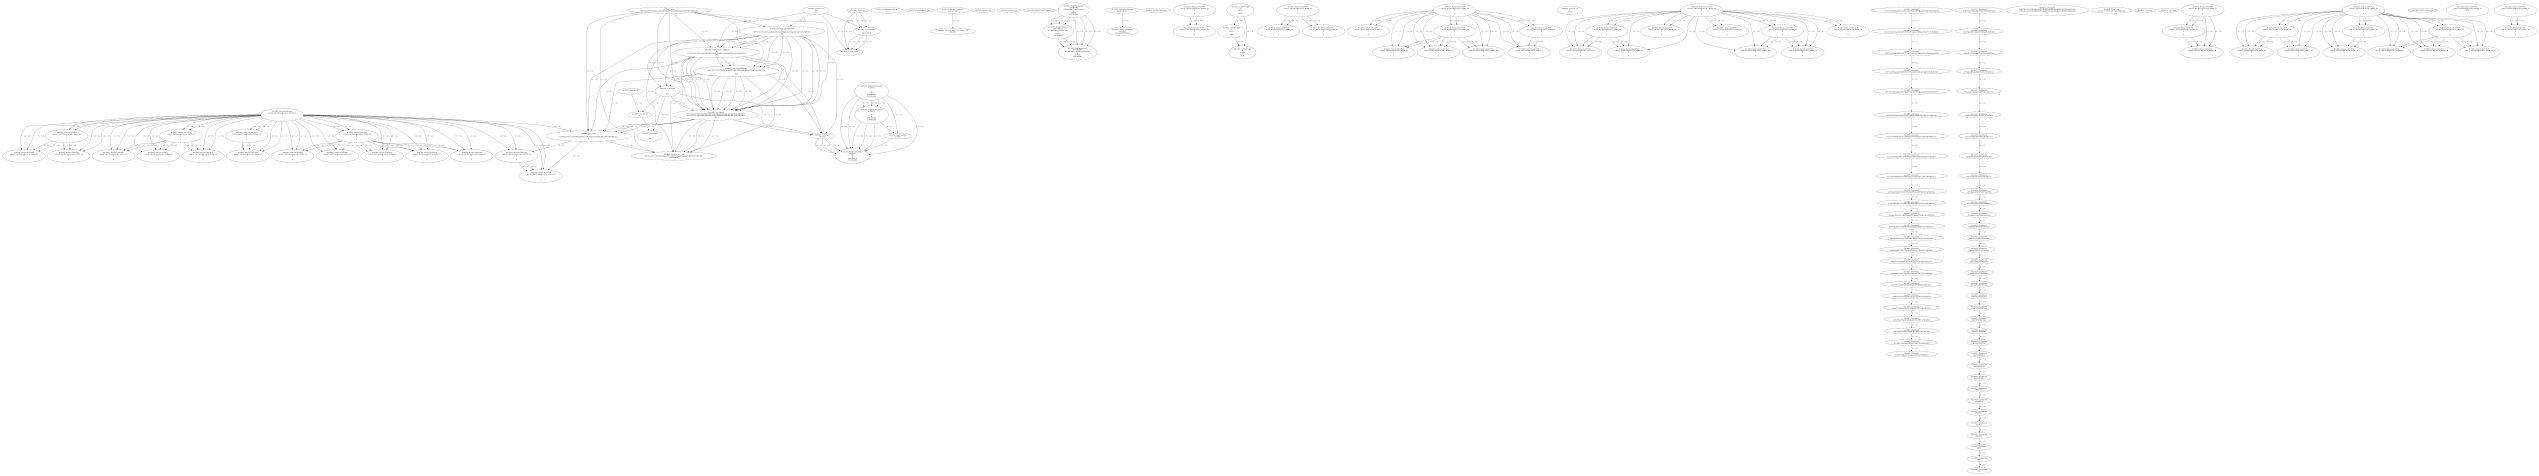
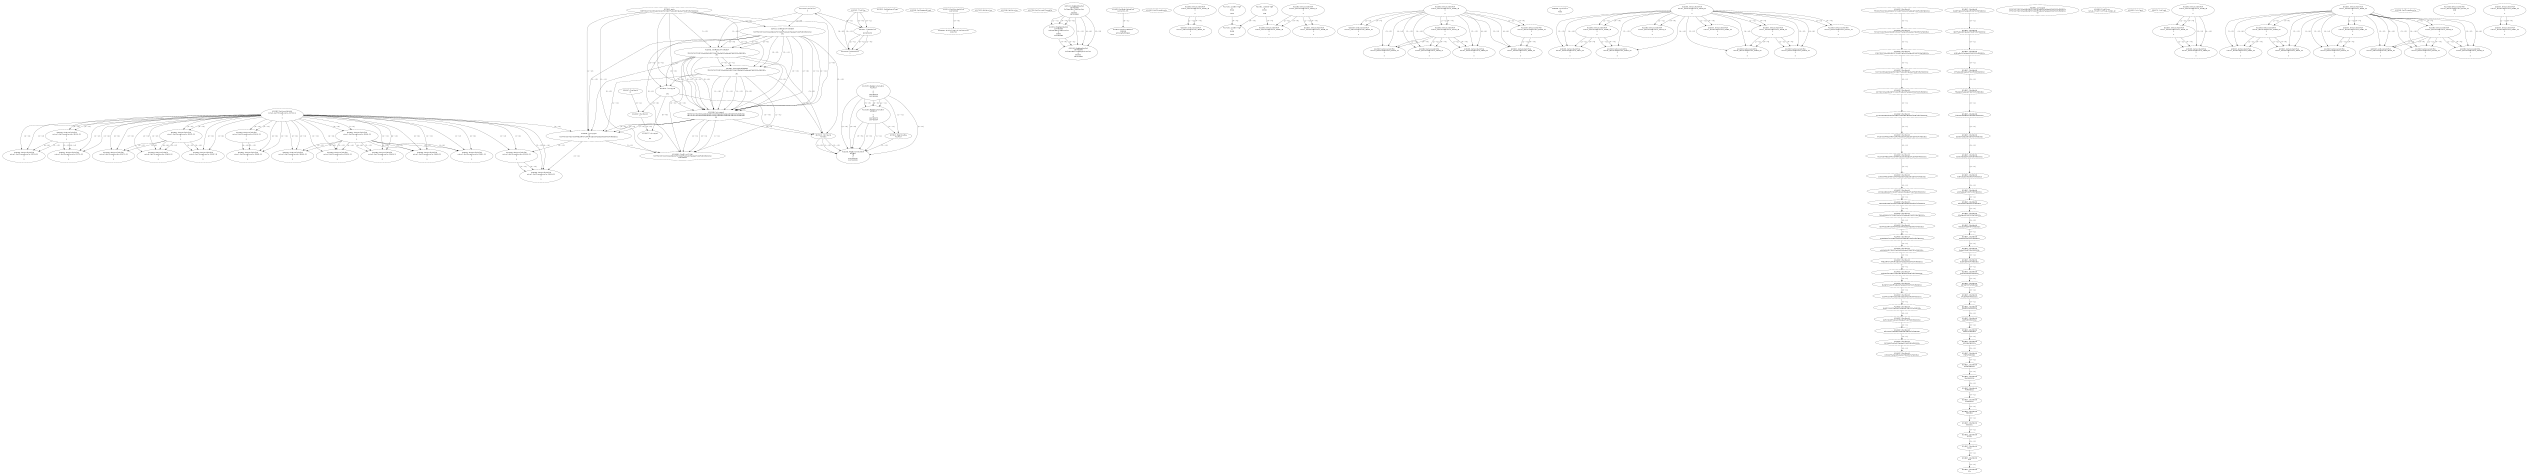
(1236, 20) -> (1267, 20)
(833, 31) -> (834, 30)
